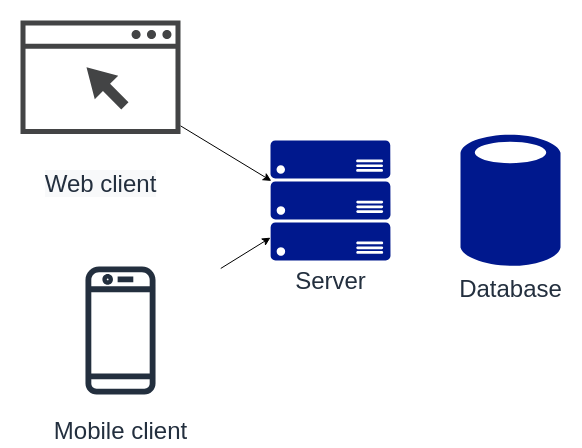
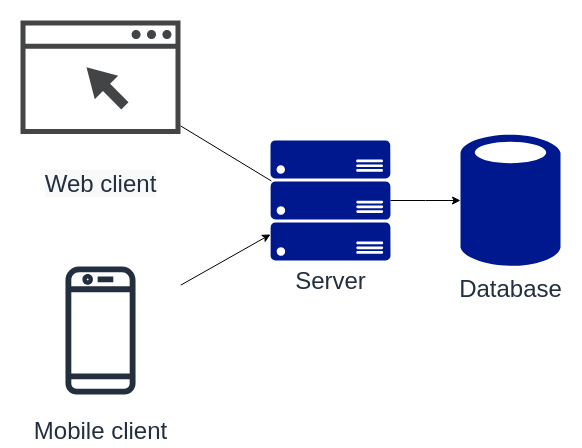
(264, 177) -> (267, 178)
none -> (422, 201)
(121, 331) -> (101, 331)
